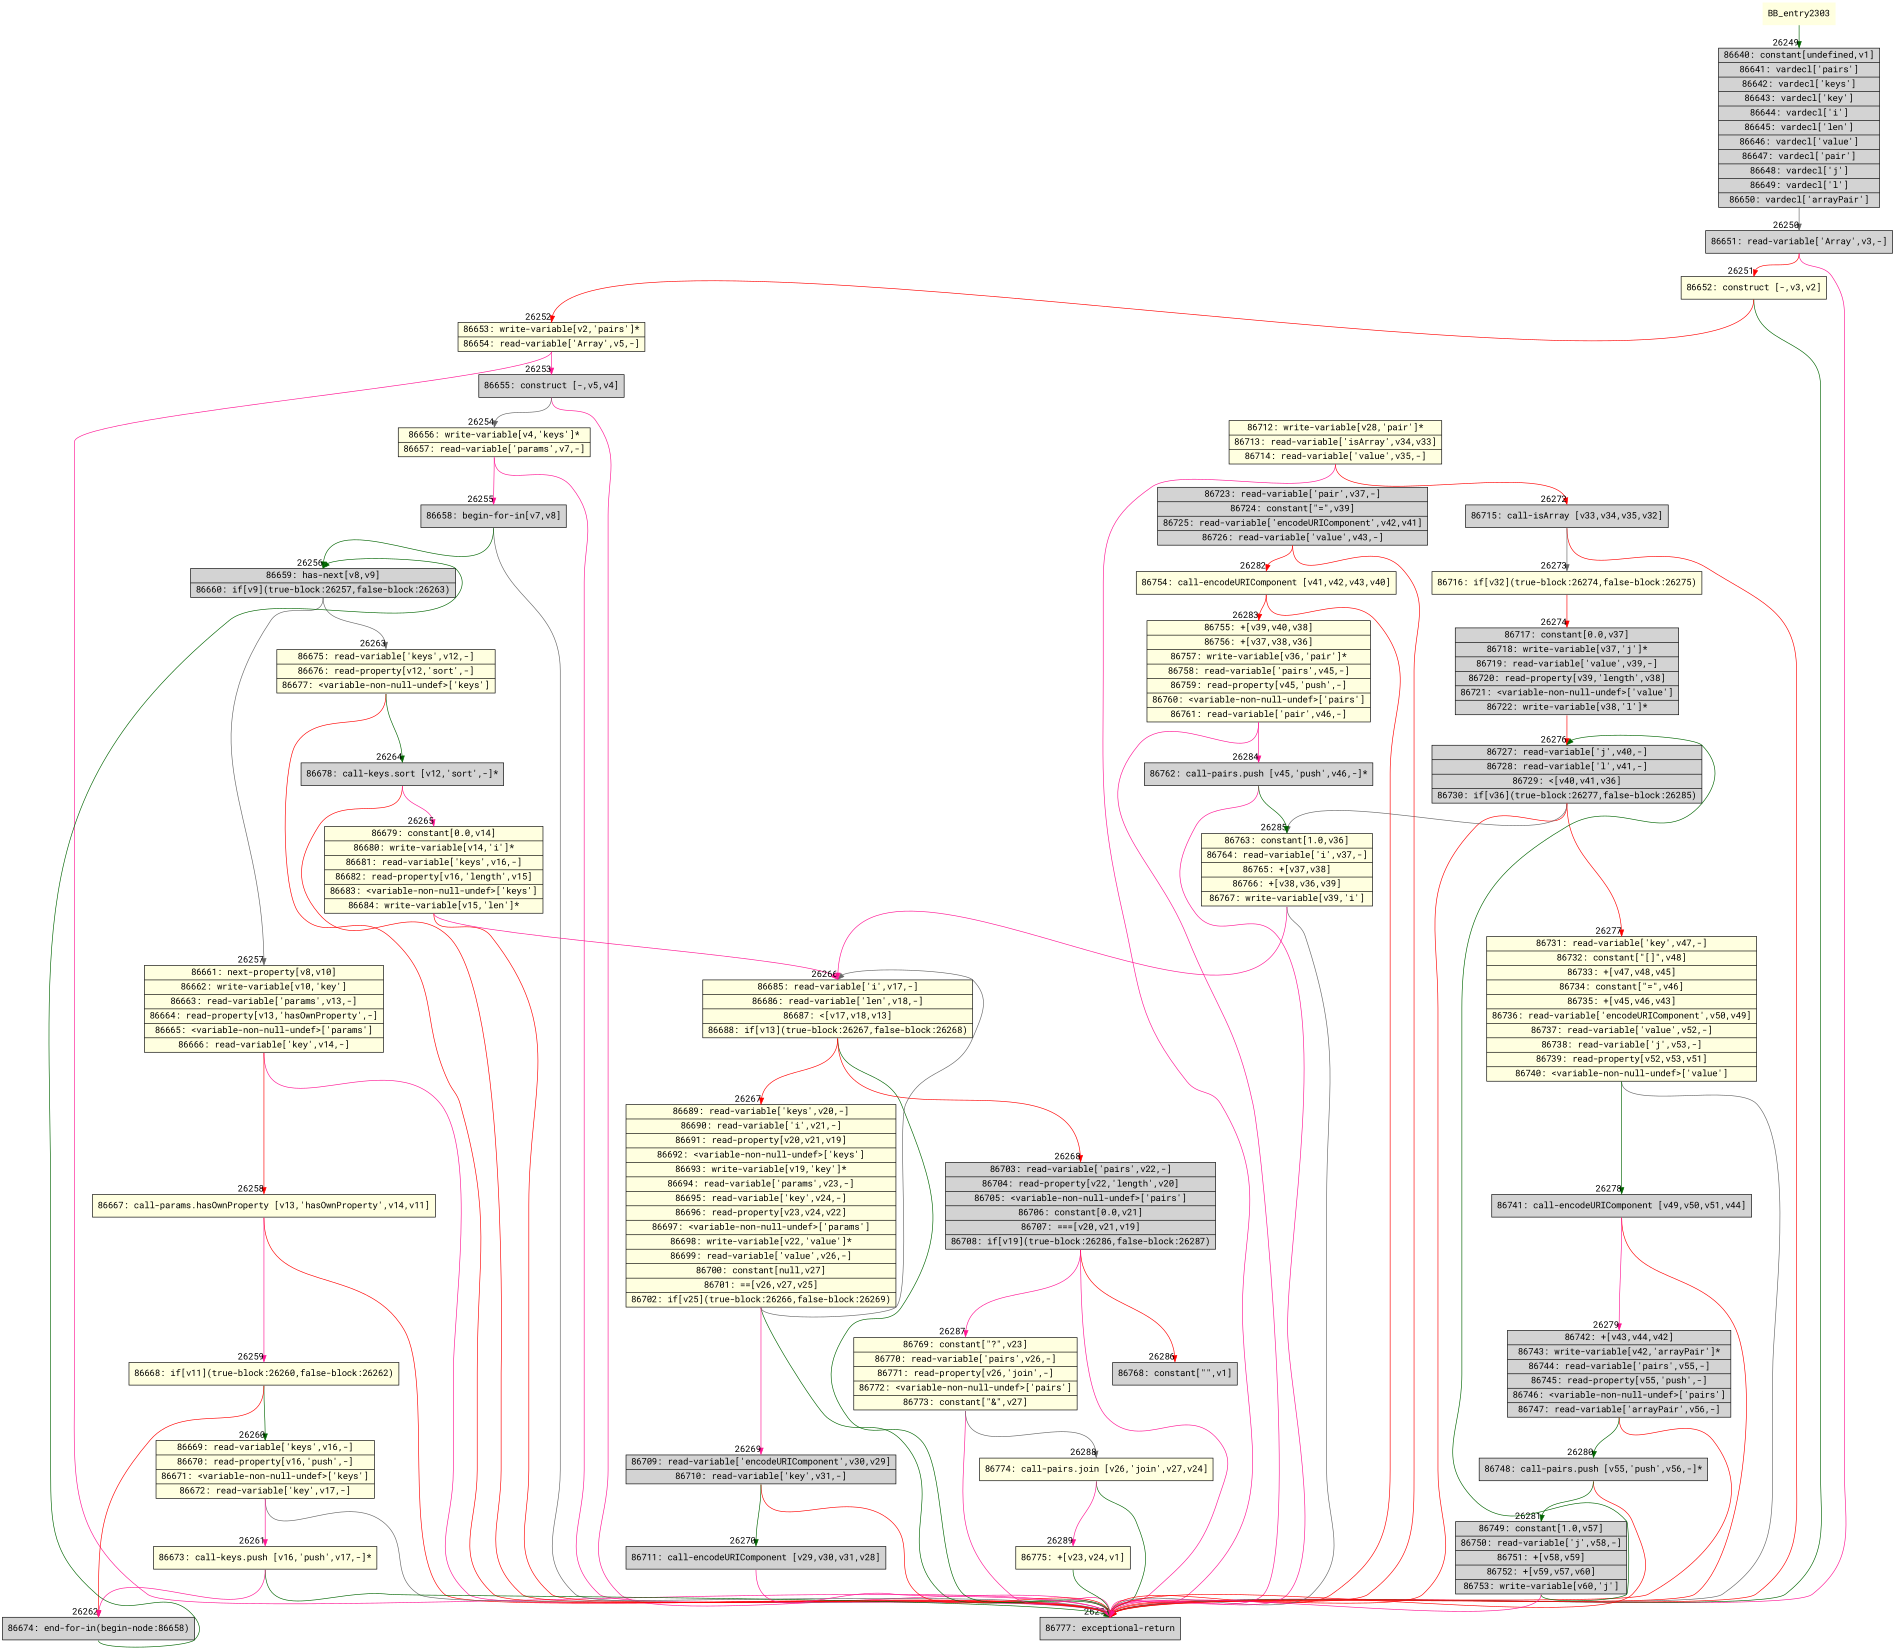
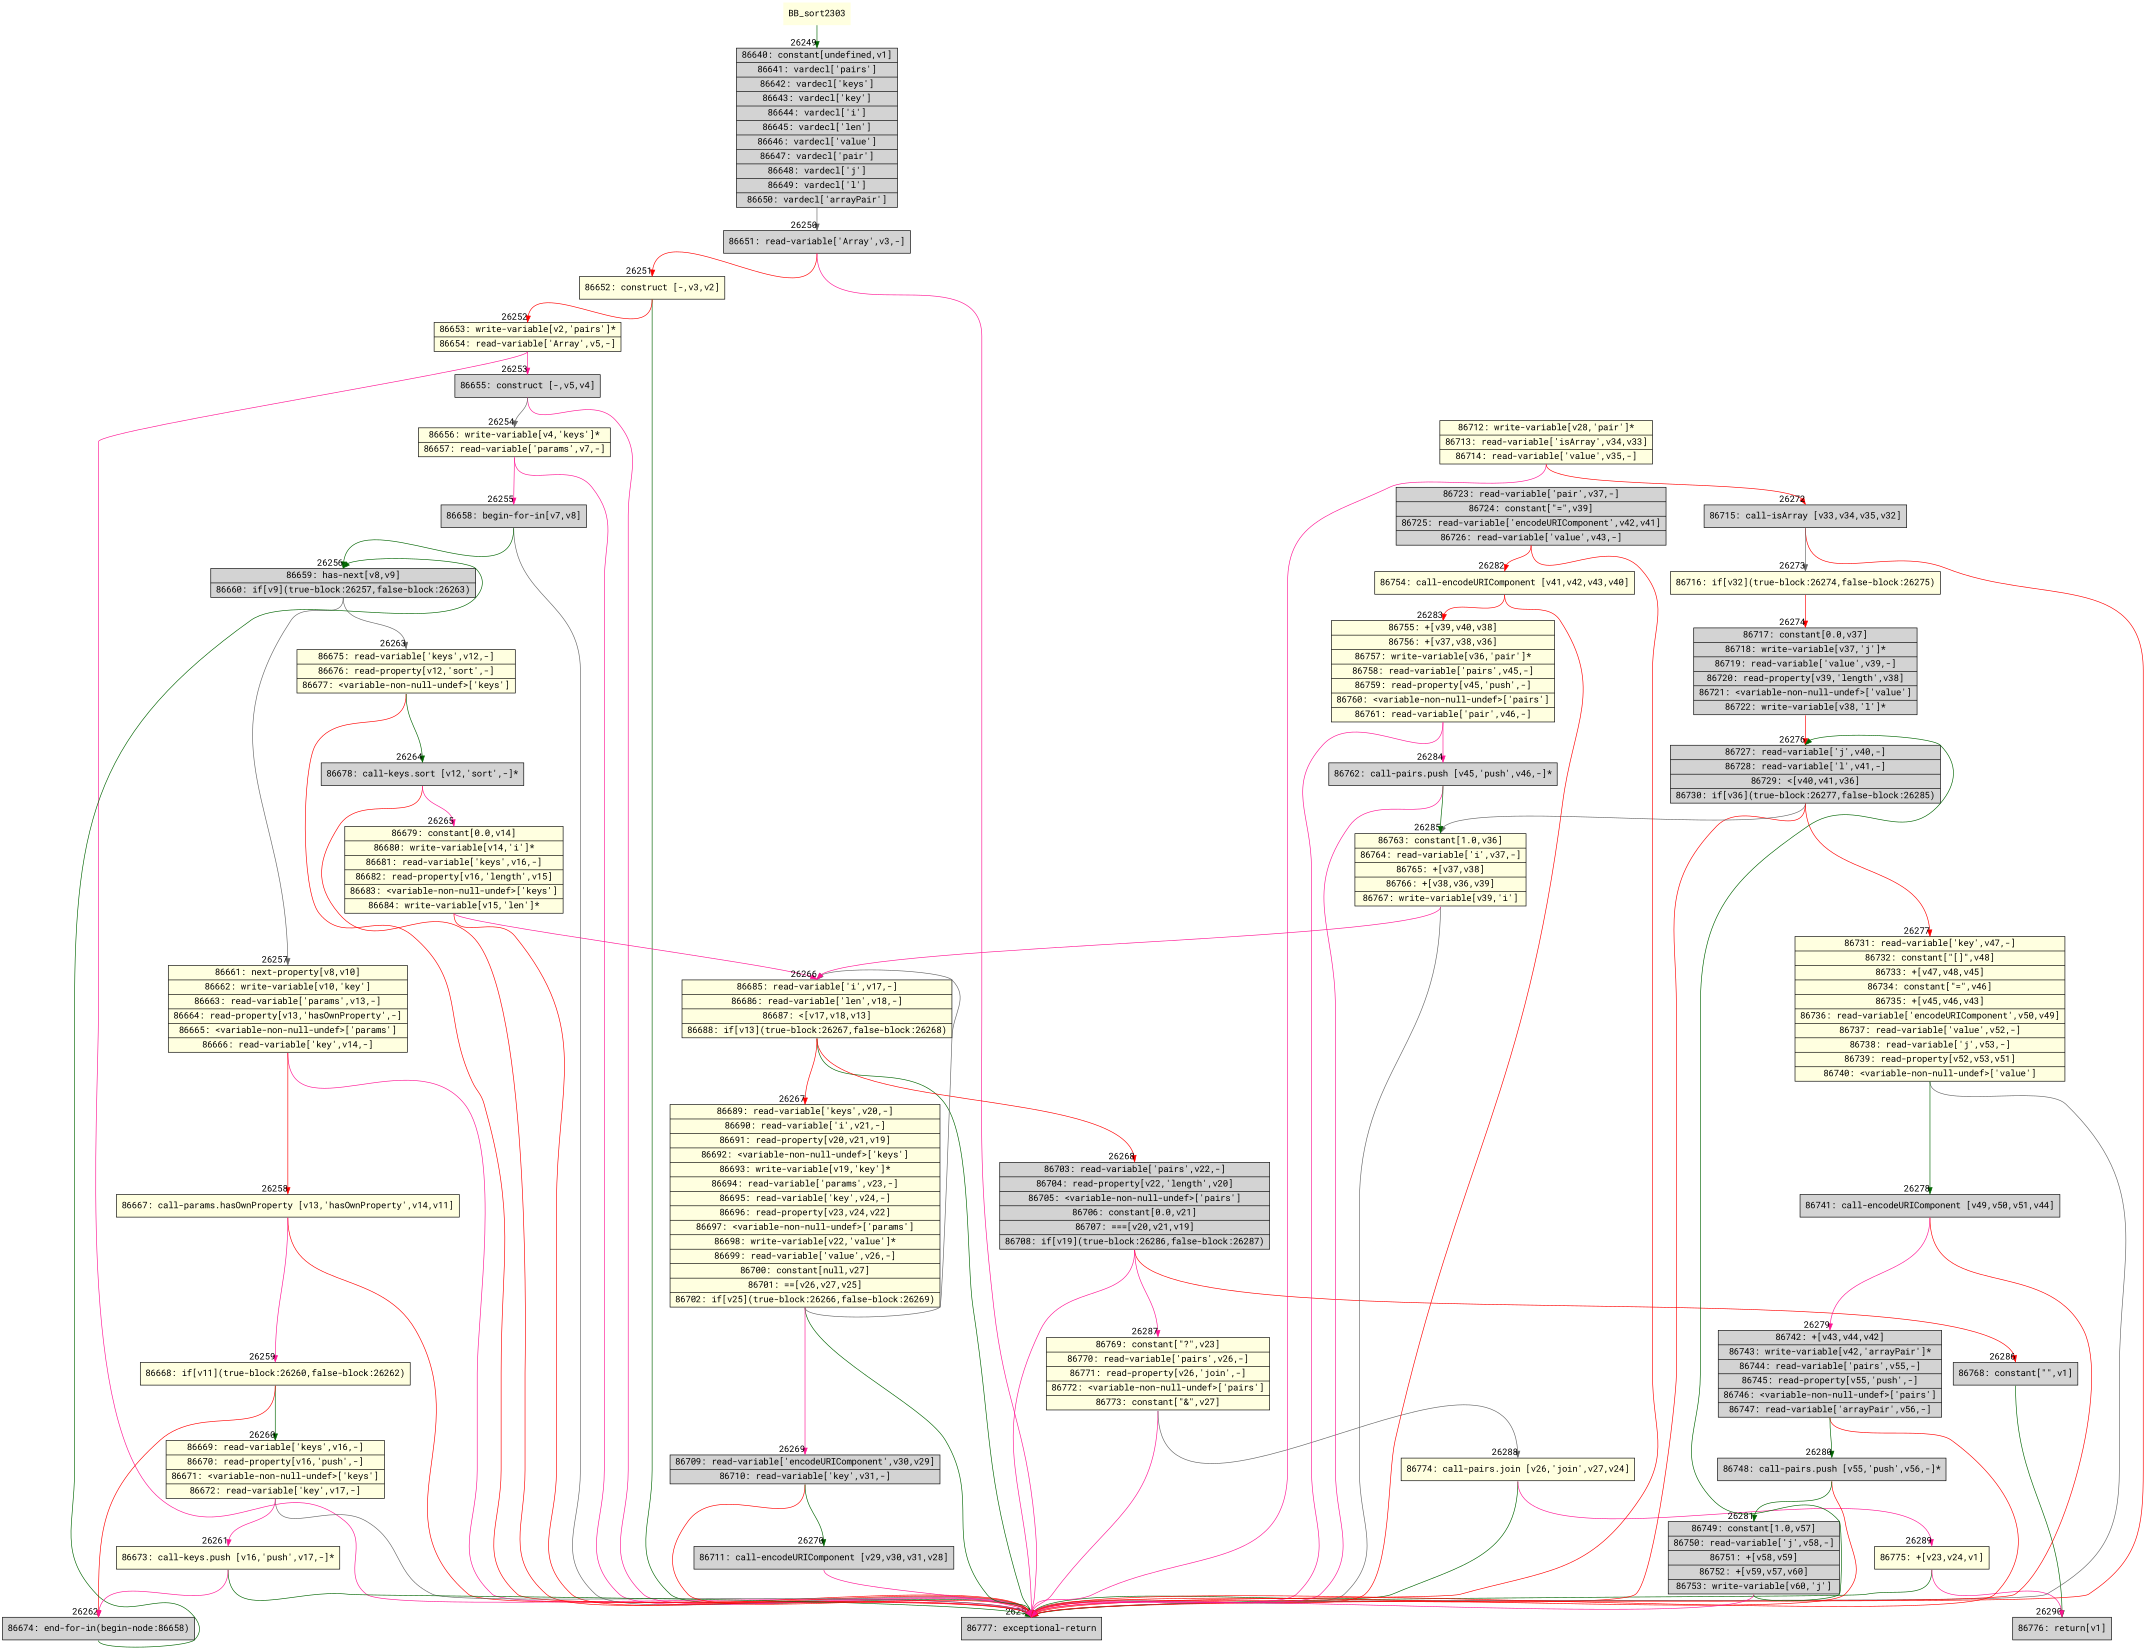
(1799, 14) -> (817, 14)
none -> (2062, 1629)
